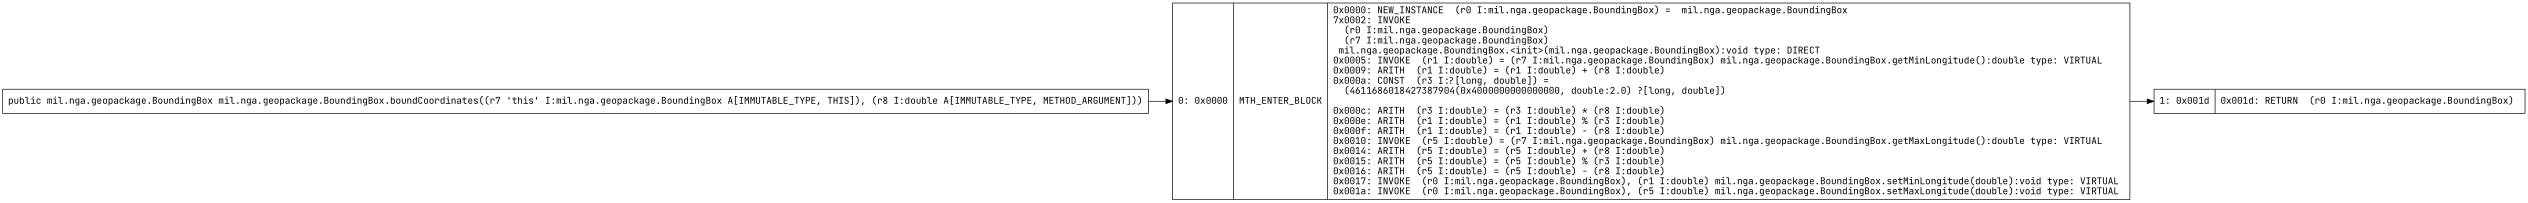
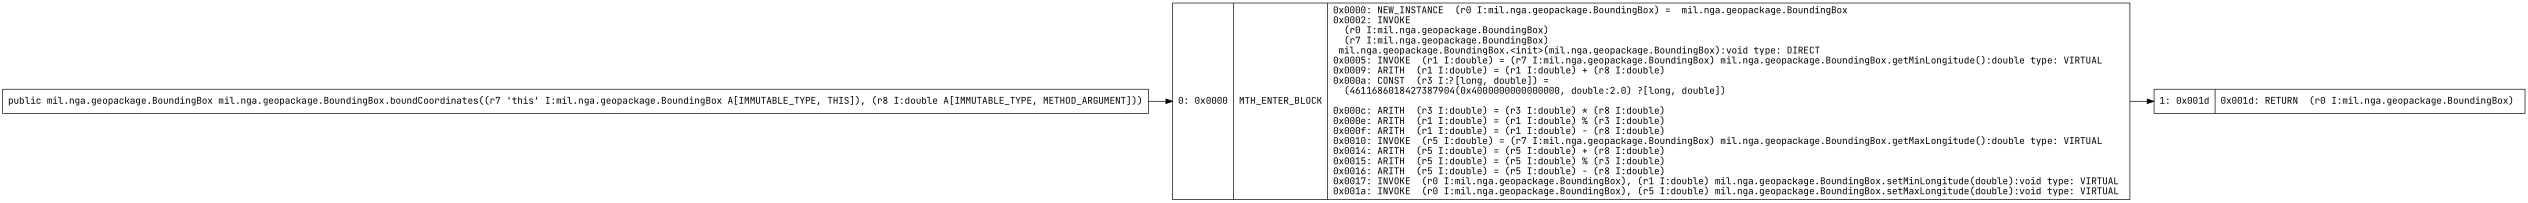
(1378, 20) -> (1378, 20)
